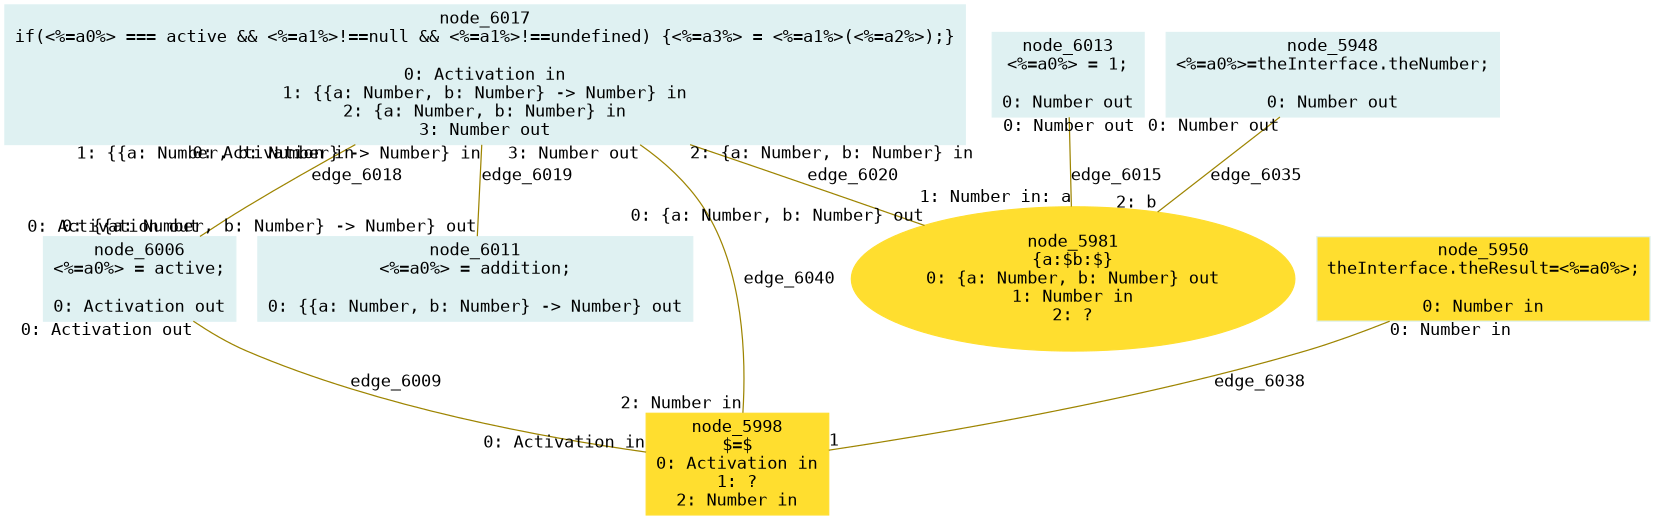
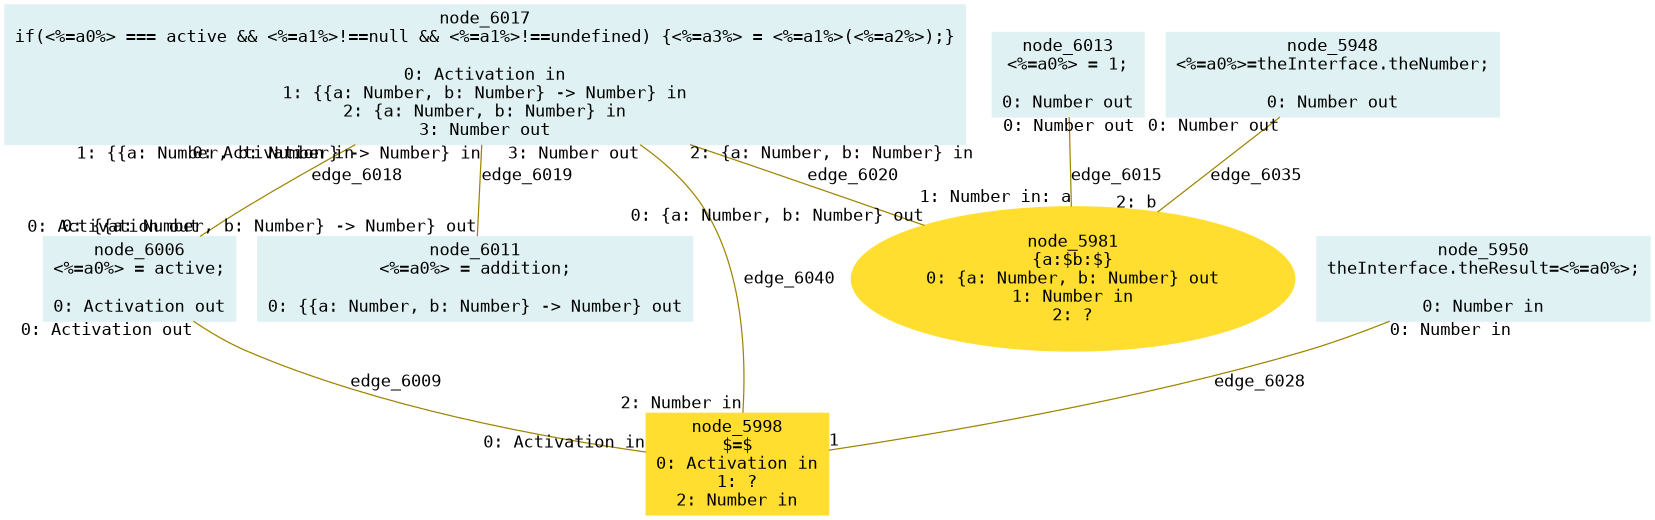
(1483, 279) -> (1483, 279)
(1260, 382) -> (1260, 382)
